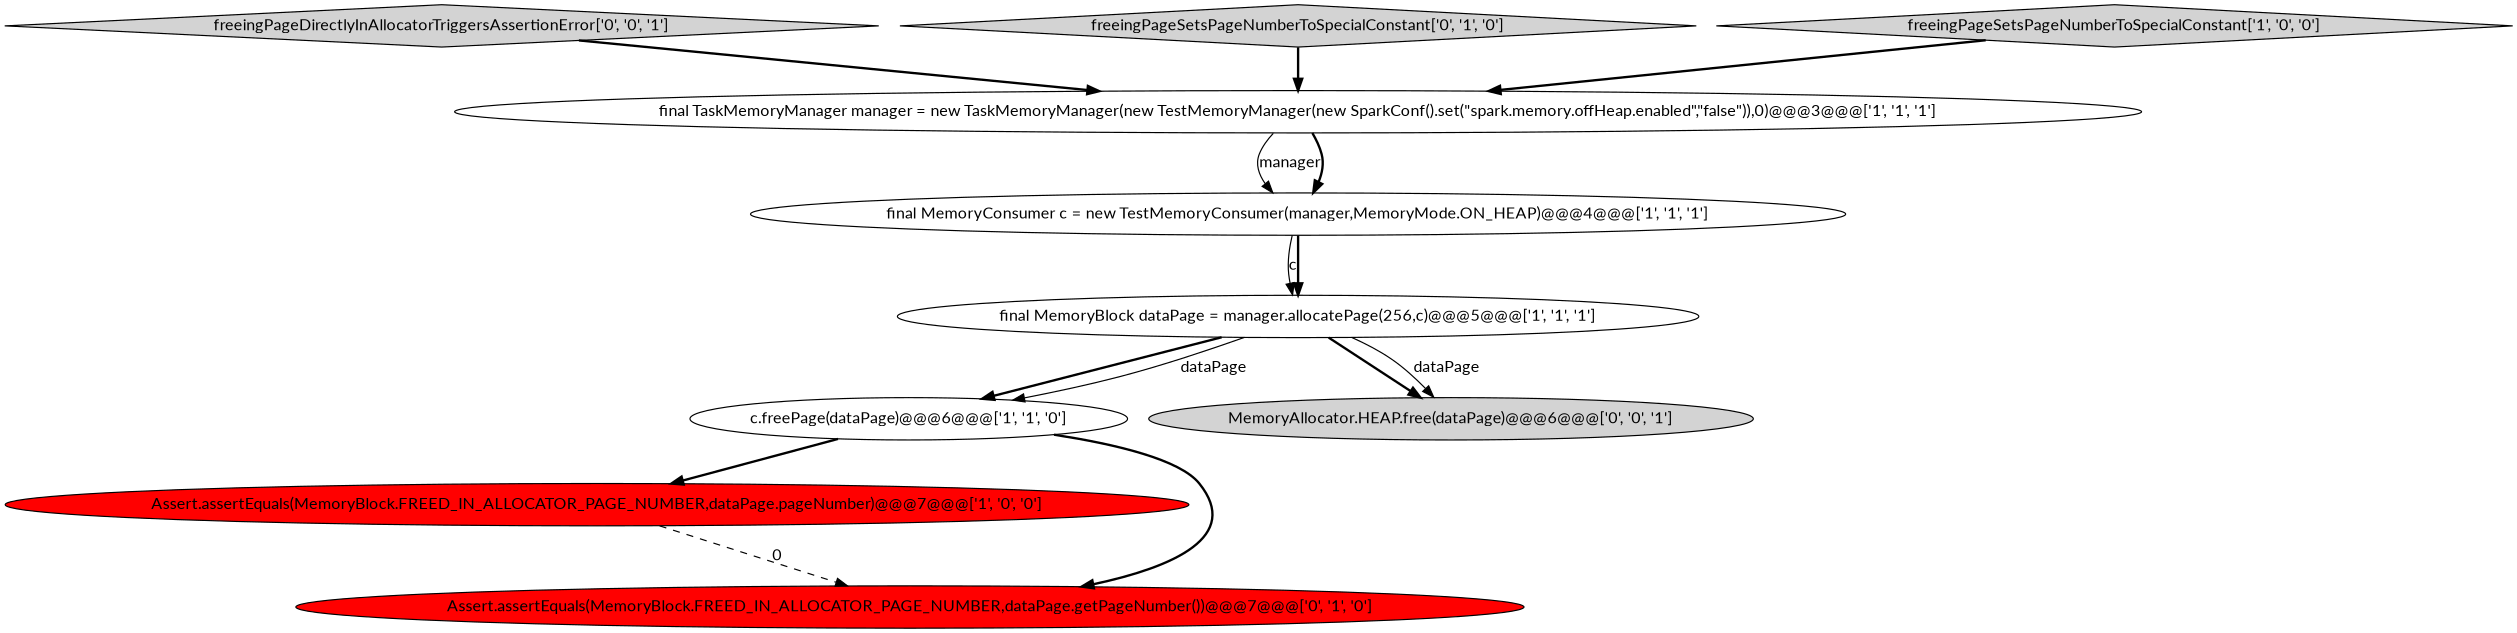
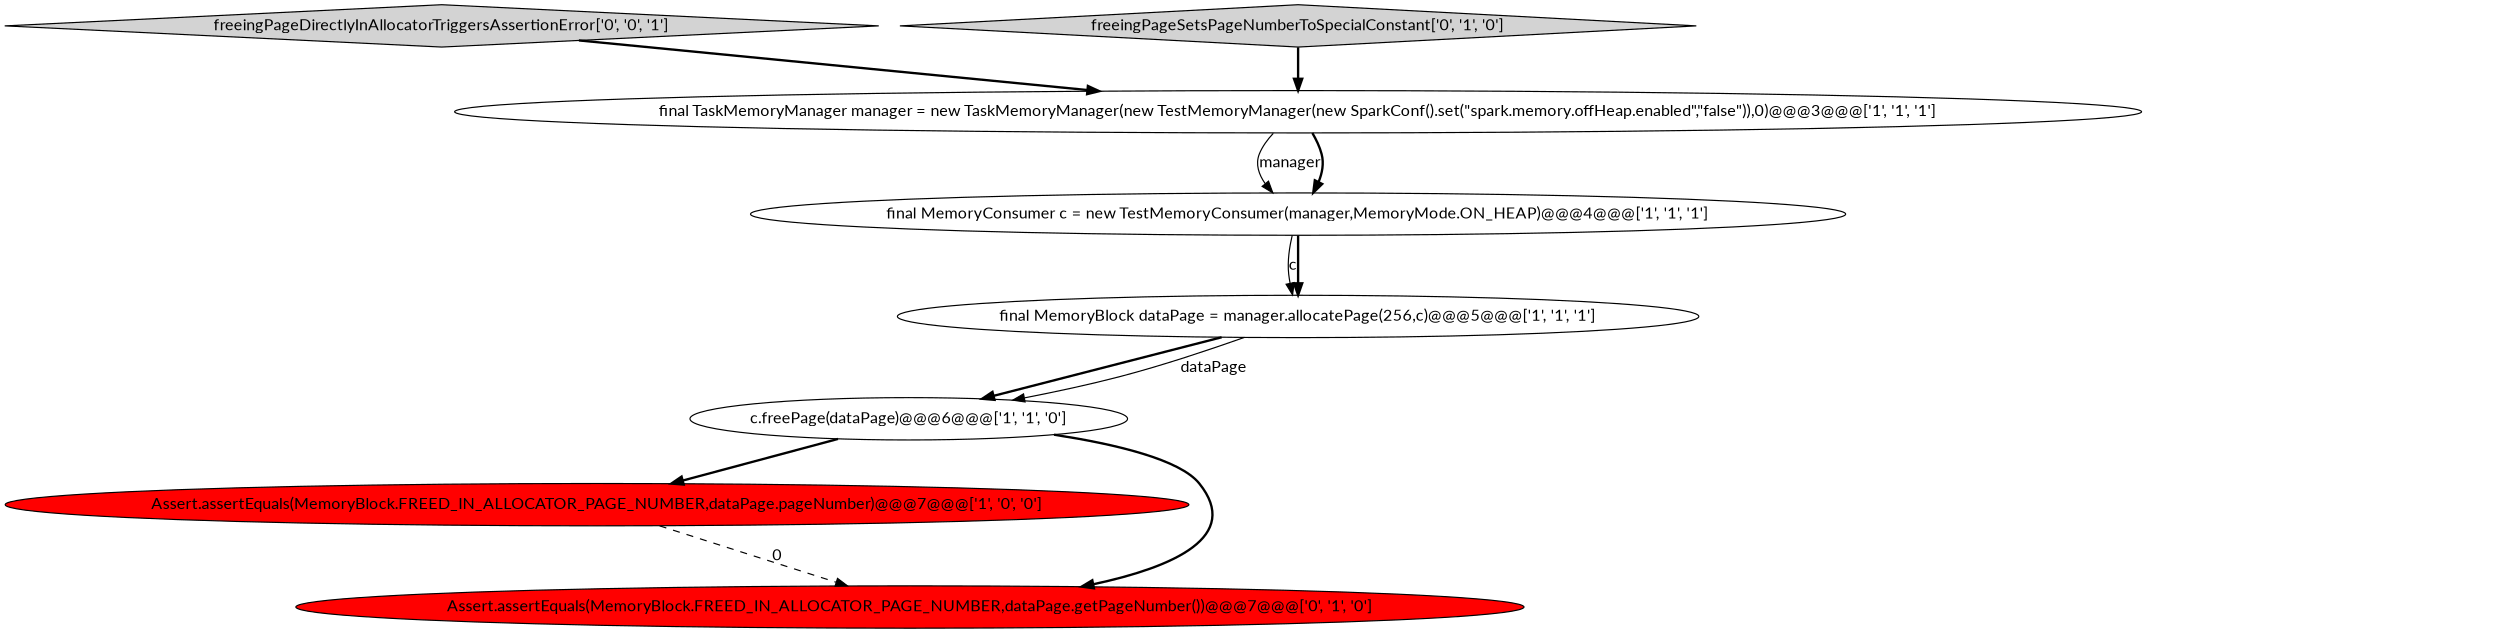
(2115, 26) -> none
(1451, 419) -> none
